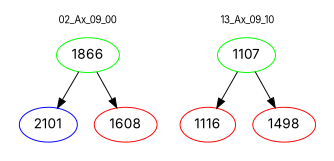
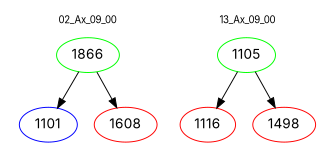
(247, 21) -> (247, 21)
(246, 55) -> (246, 55)
(48, 125) -> (48, 125)
